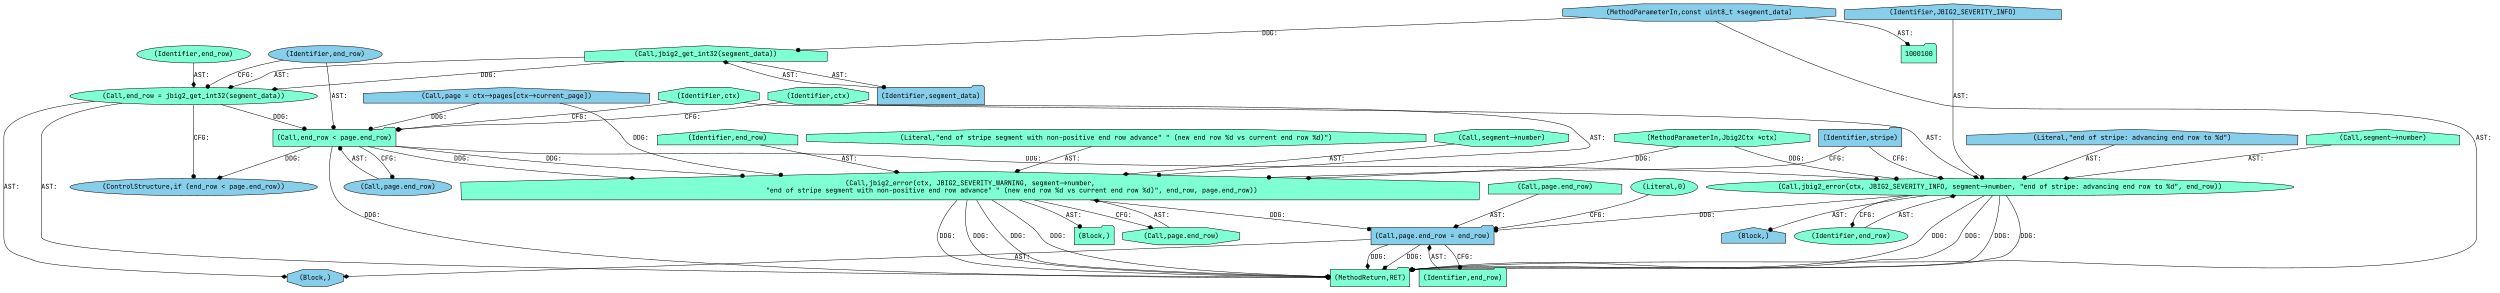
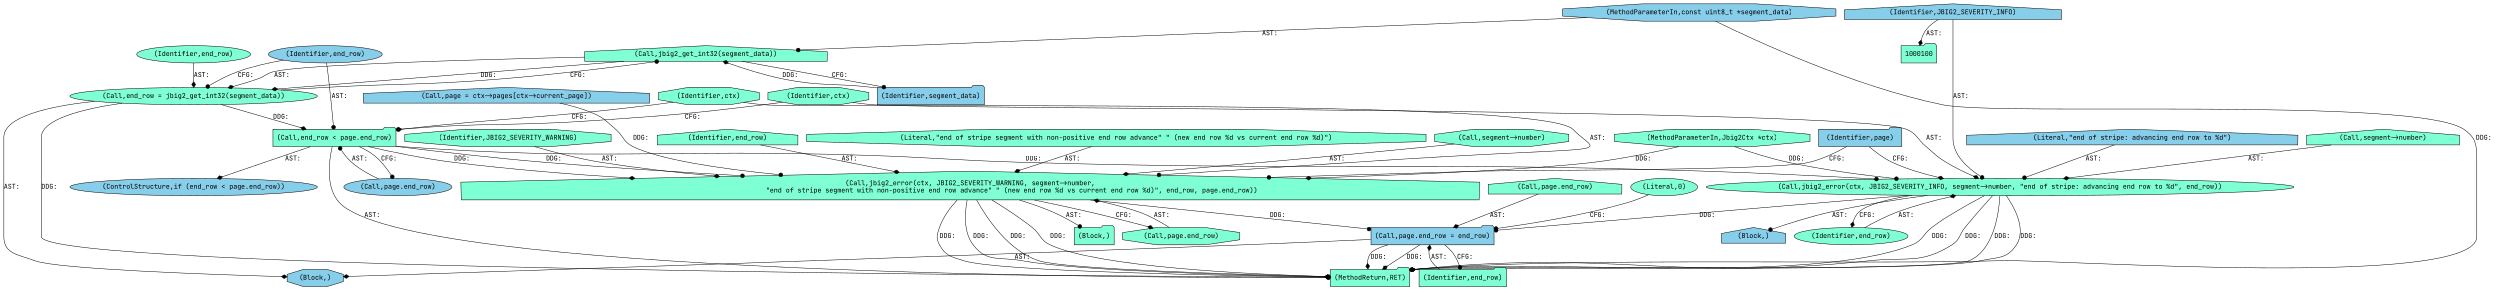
(1857, 24) -> (1928, 28)
(1272, 33) -> (1272, 33)
(792, 75) -> (792, 75)
(842, 75) -> (842, 75)
(262, 116) -> (262, 116)
(426, 116) -> none
none -> (508, 138)
(1860, 138) -> (1860, 138)
(2486, 138) -> (2486, 138)
(194, 140) -> (468, 81)
(295, 159) -> (295, 159)
(51, 187) -> (51, 187)
(374, 215) -> (374, 215)
